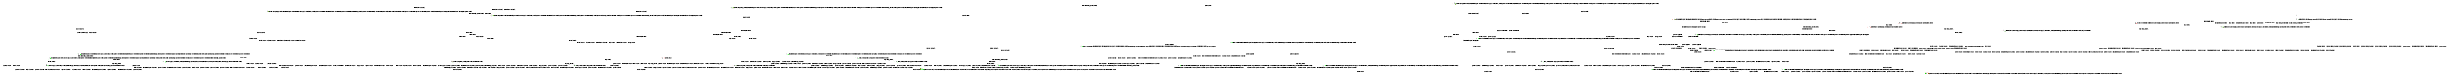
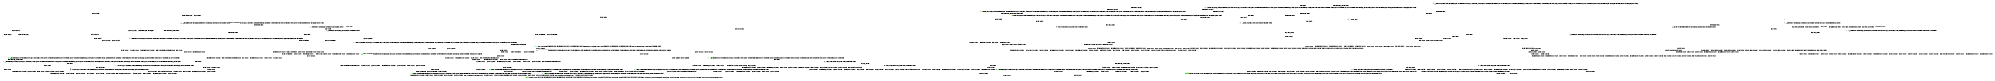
(1119, 73) -> (692, 29)
